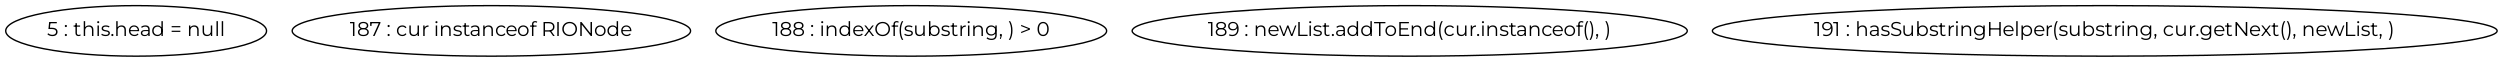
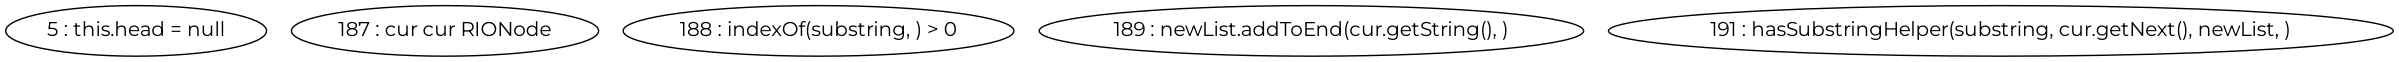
(491, 31) -> (445, 31)
(1410, 31) -> (1311, 31)
